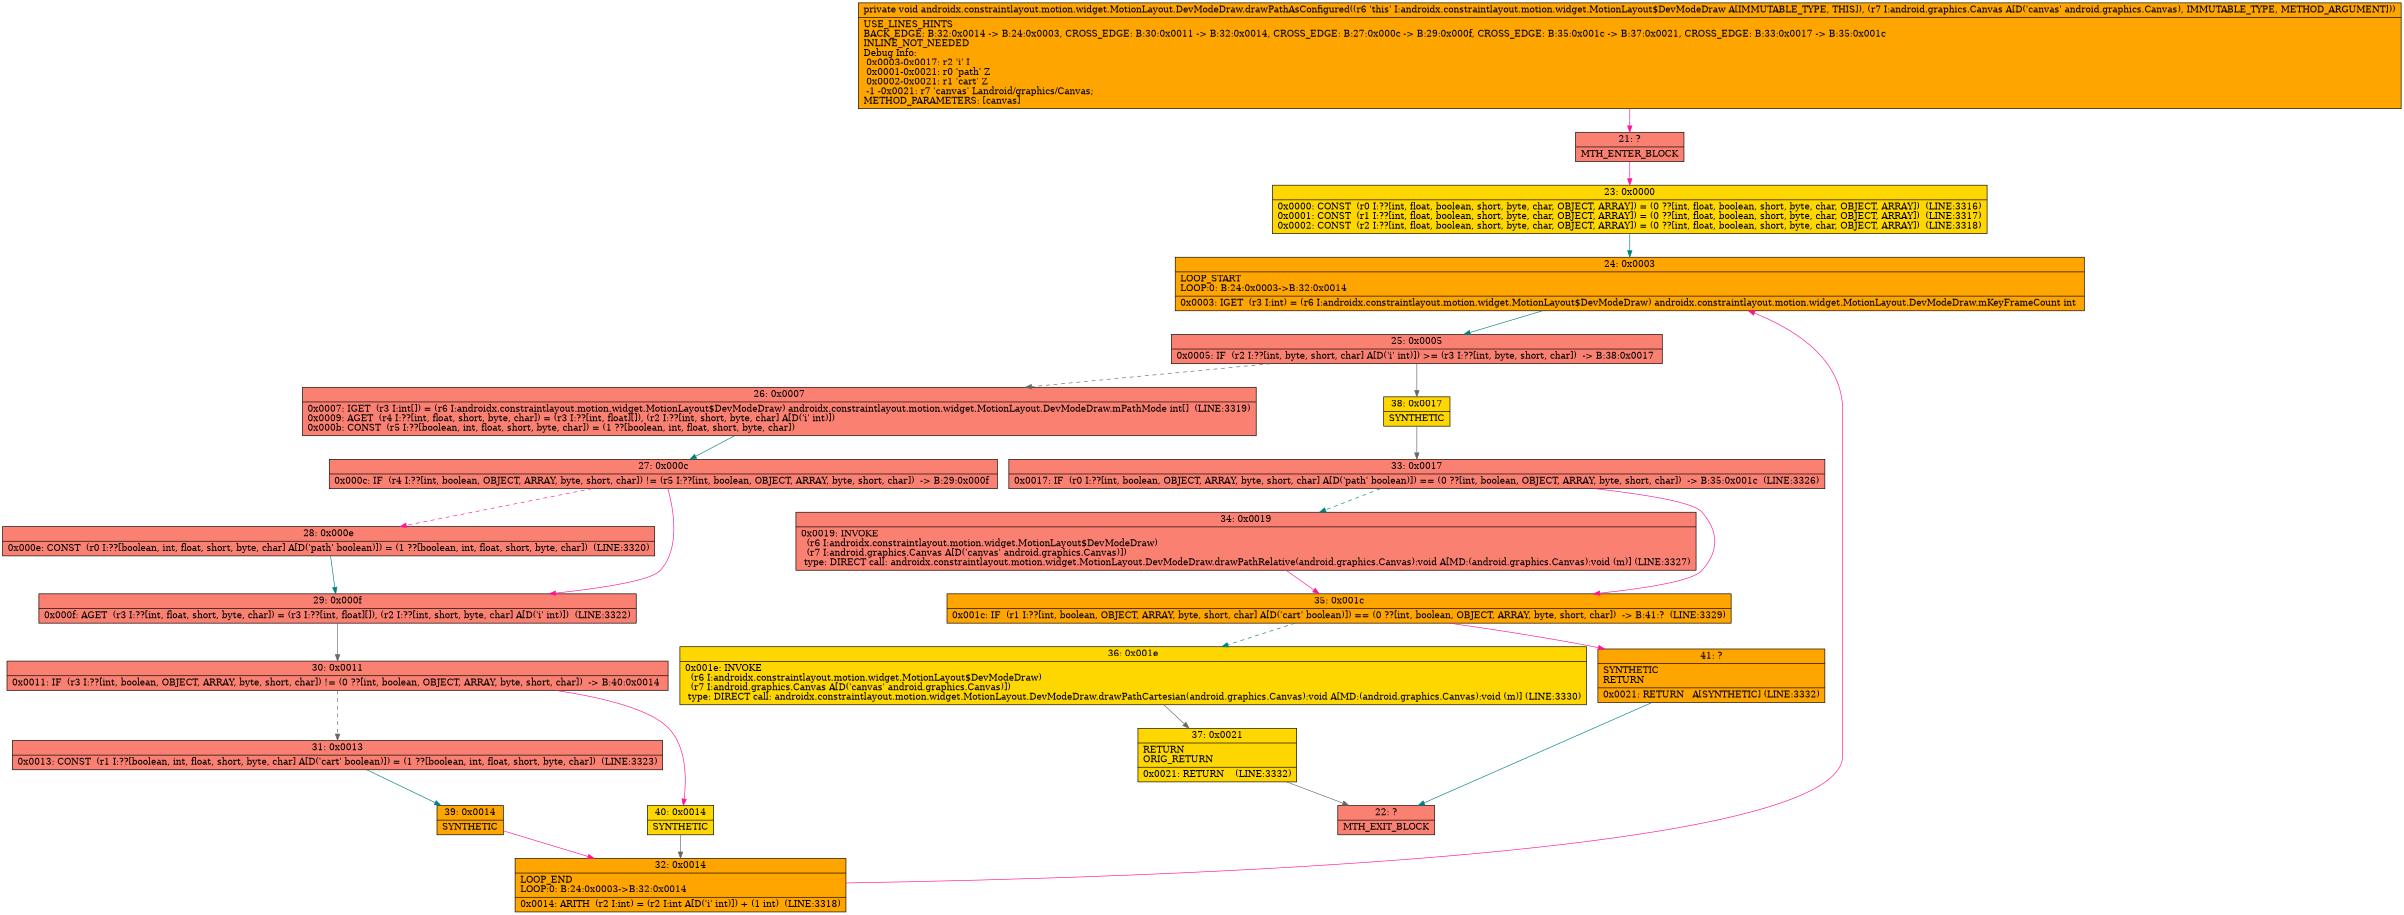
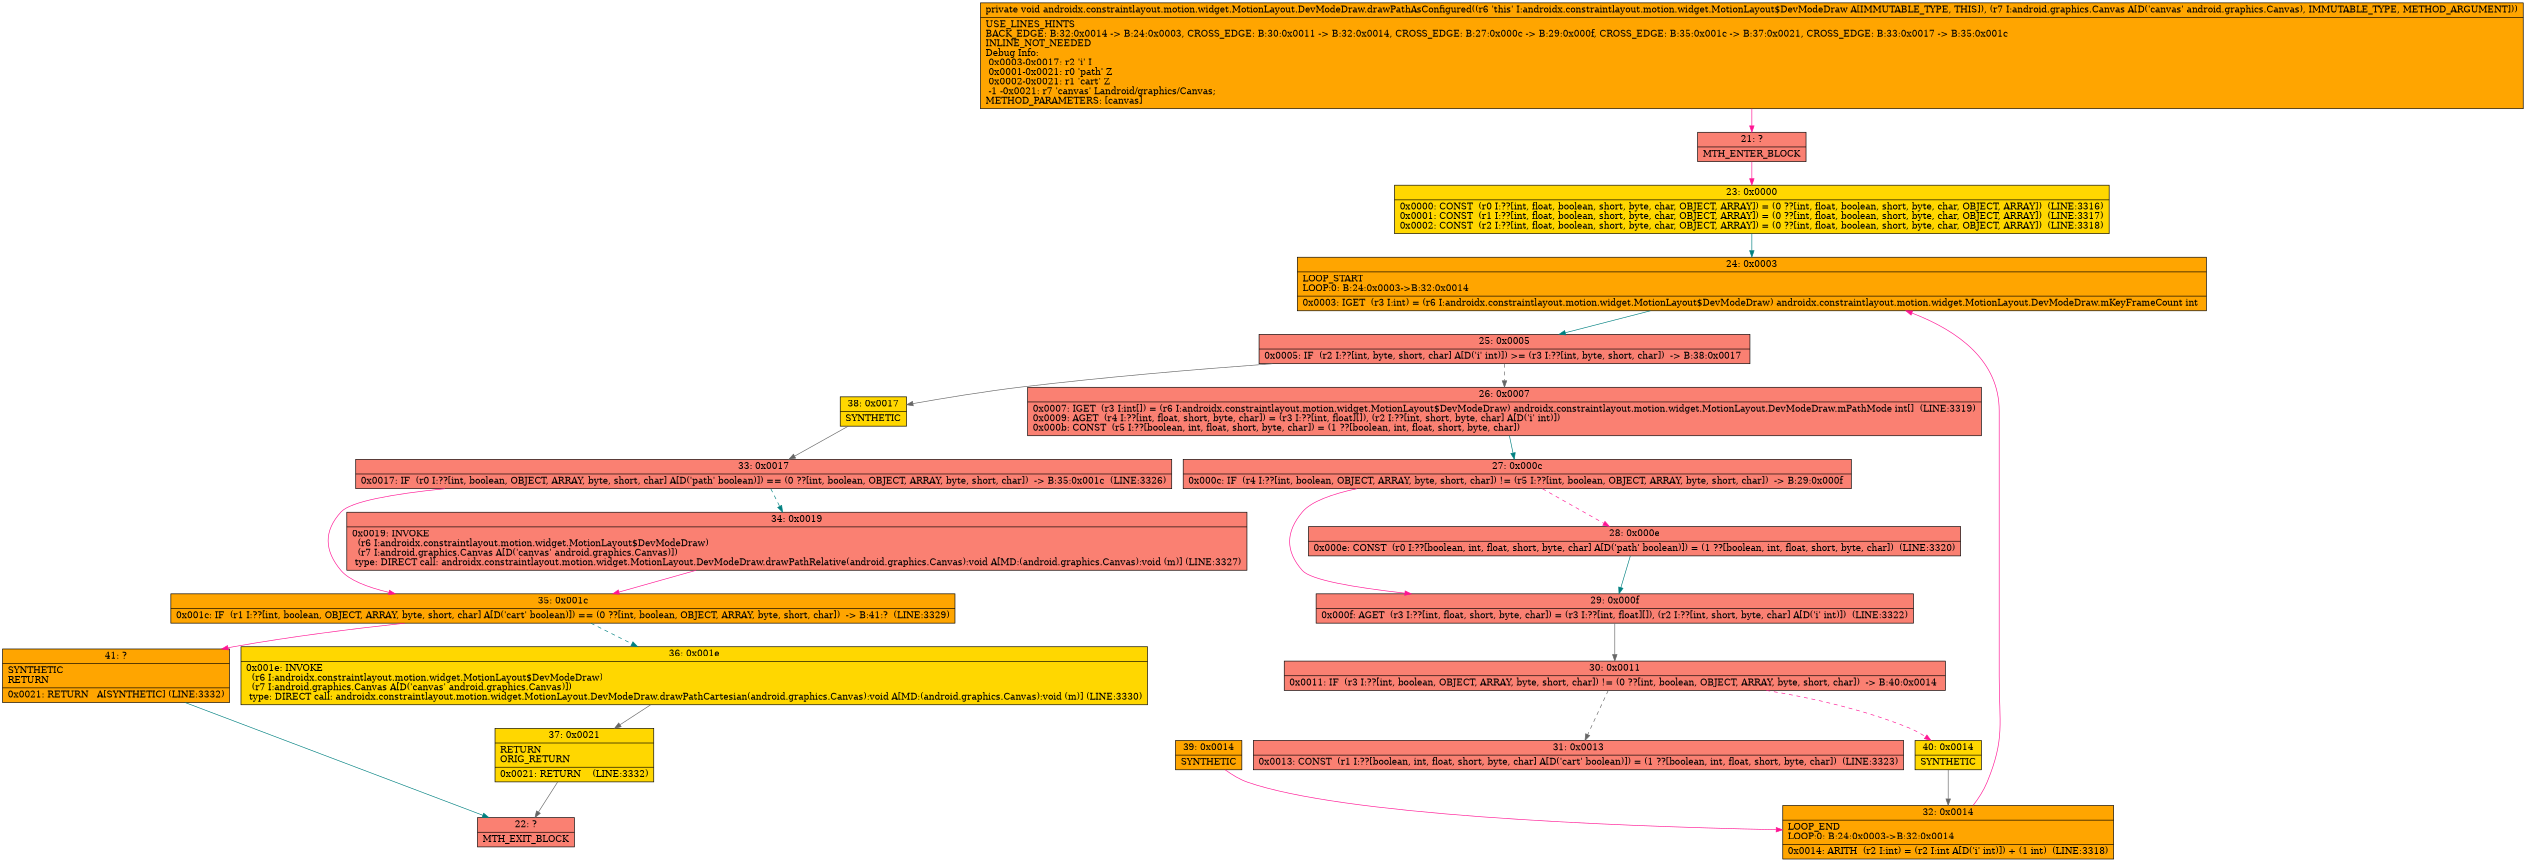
(650, 715) -> (1848, 708)
(401, 786) -> none
